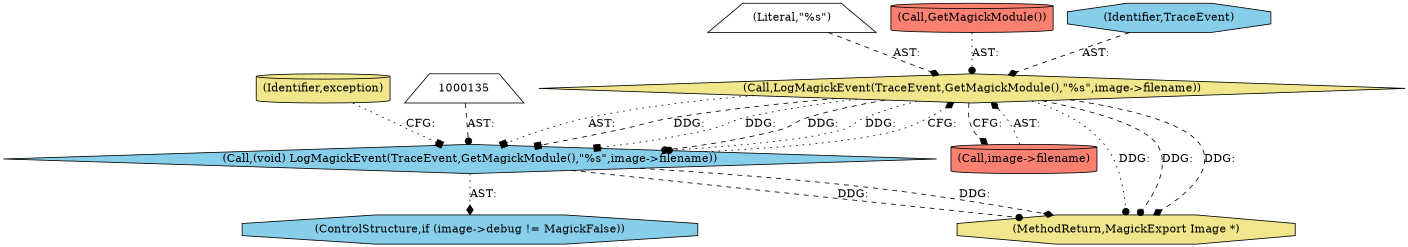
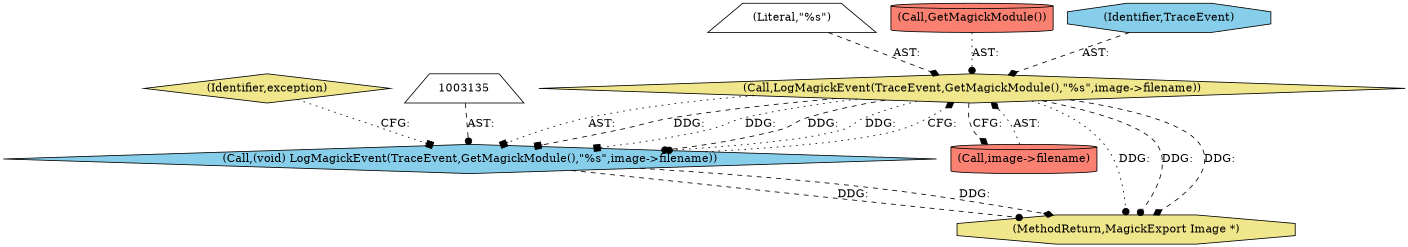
(323, 88) -> (267, 88)
(464, 88) -> (464, 88)
(470, 230) -> none
